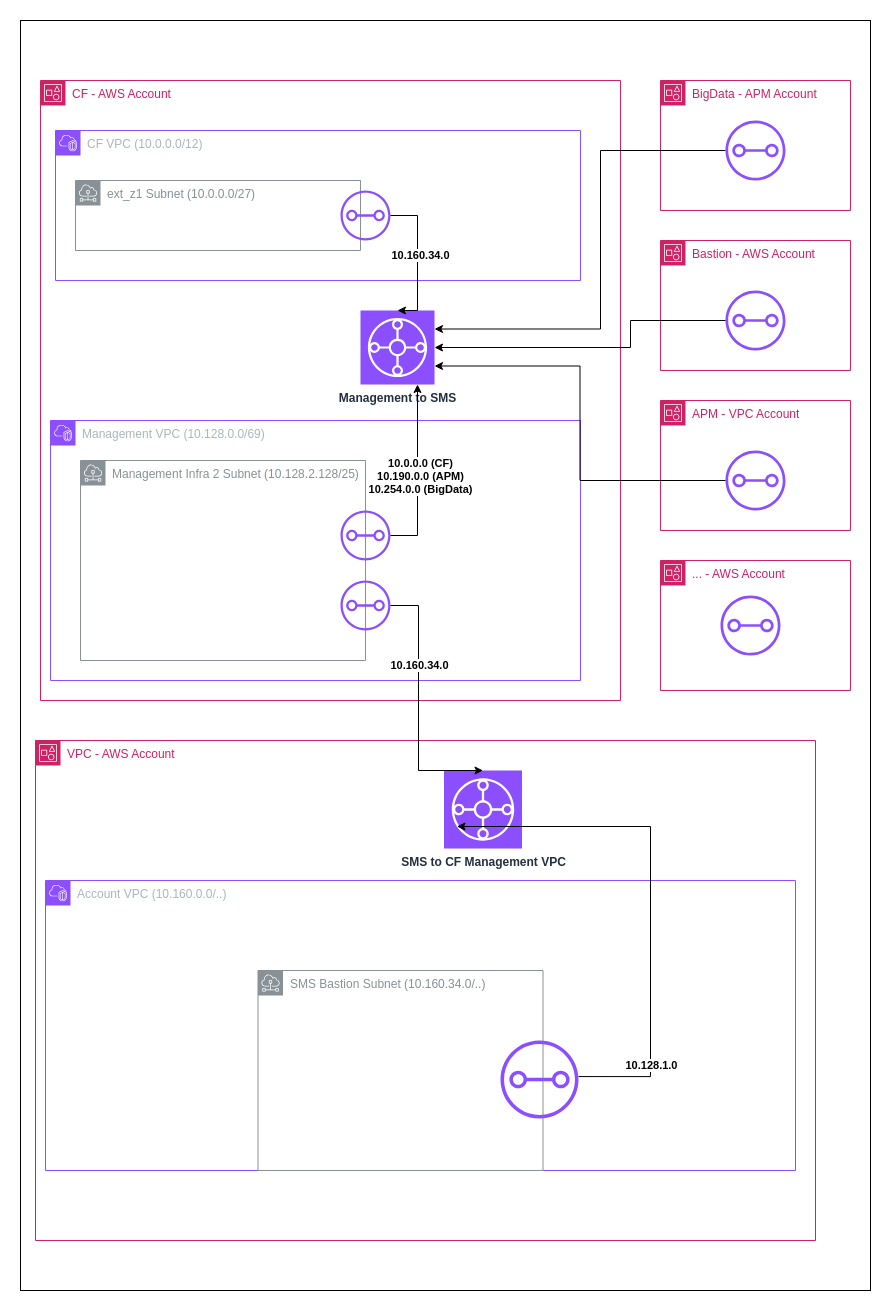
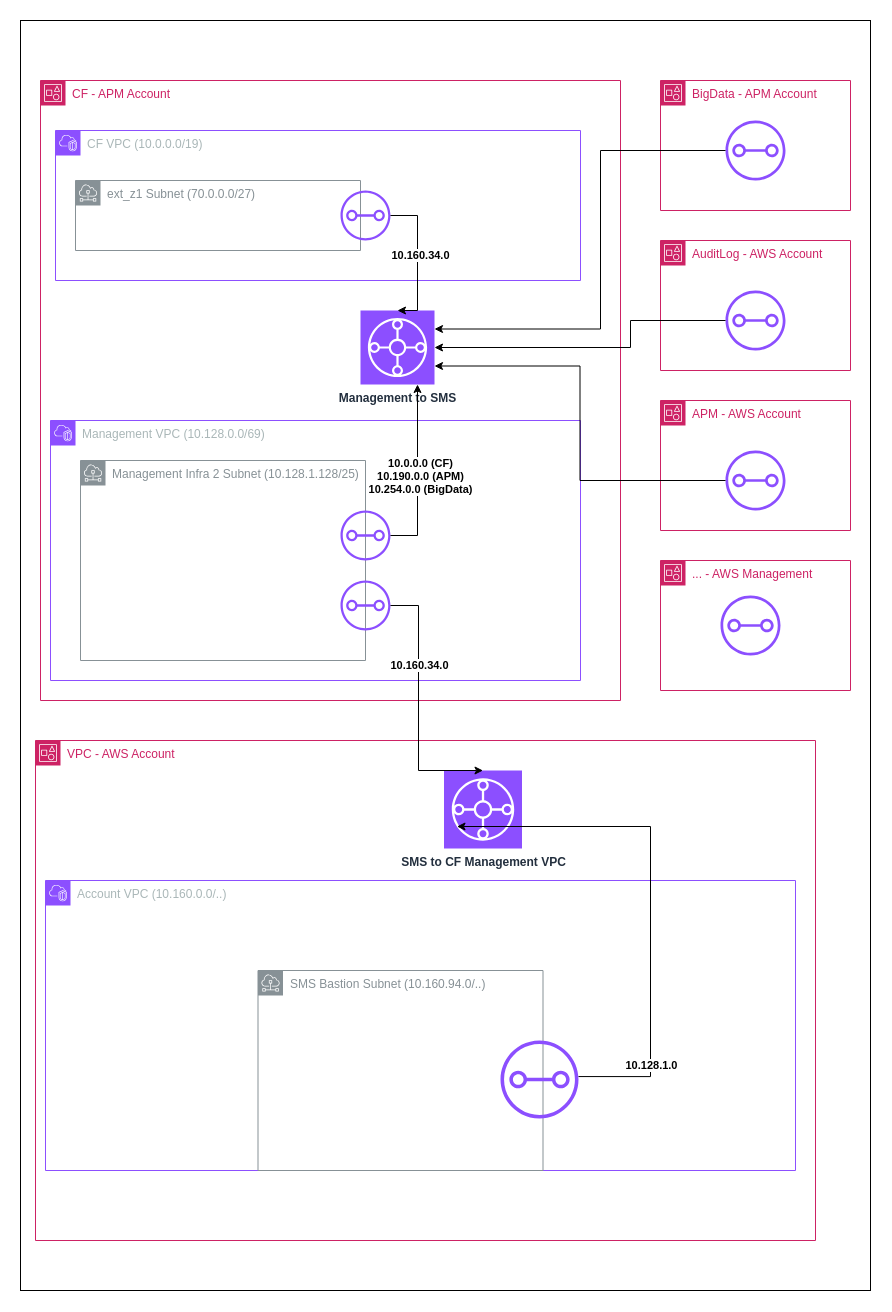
(122, 95) -> (122, 95)
(147, 145) -> (147, 145)
(190, 195) -> (190, 195)
(757, 255) -> (760, 255)
(745, 415) -> (745, 415)
(239, 482) -> (239, 482)
(740, 575) -> (750, 575)
(394, 985) -> (394, 985)
